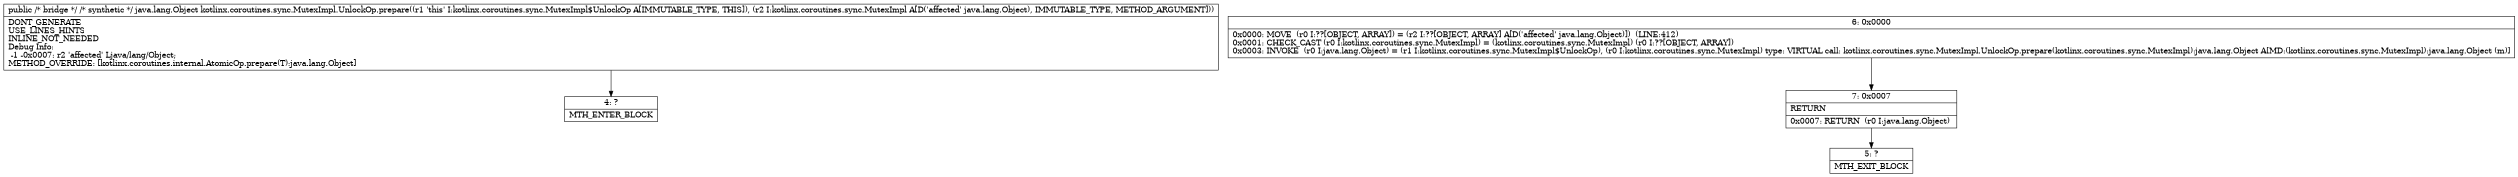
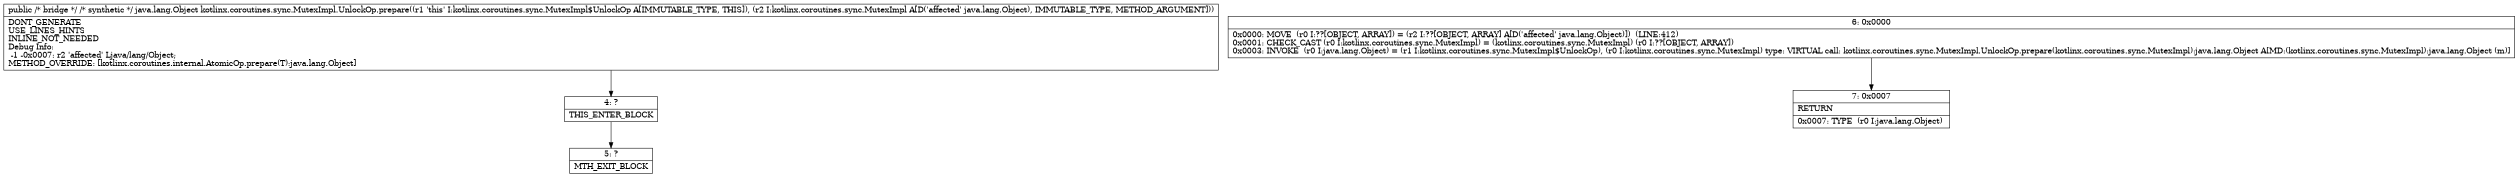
(611, 115) -> (611, 115)
(1871, 121) -> (1871, 121)
(1871, 135) -> (611, 132)
